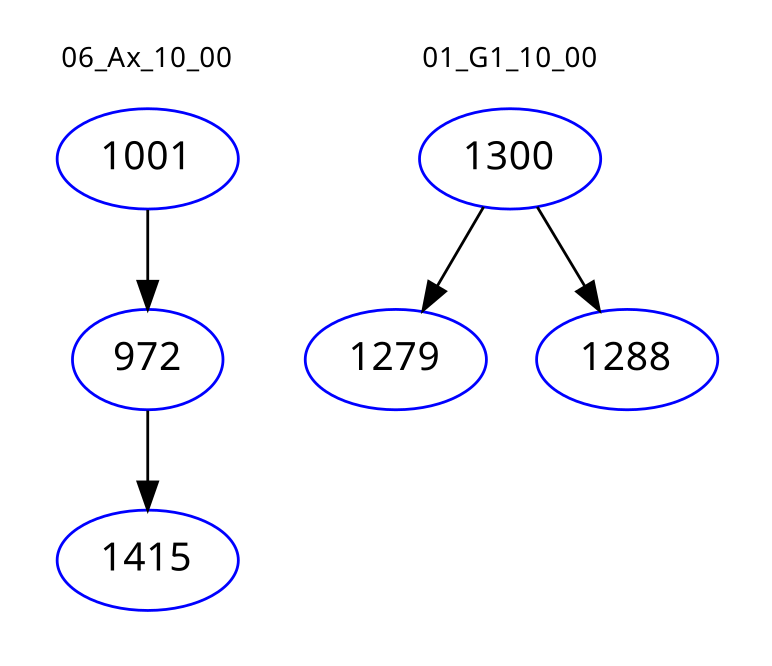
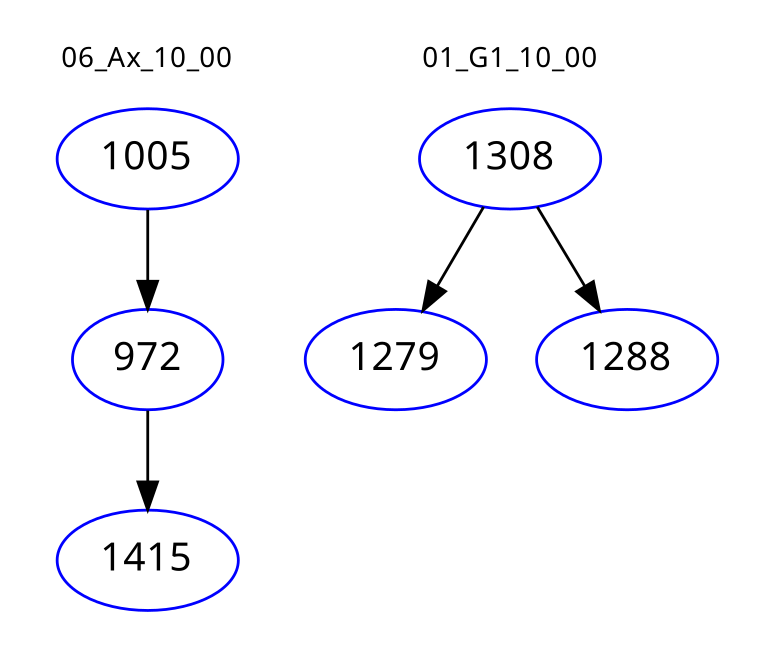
(148, 159) -> (148, 159)
(510, 159) -> (510, 159)
